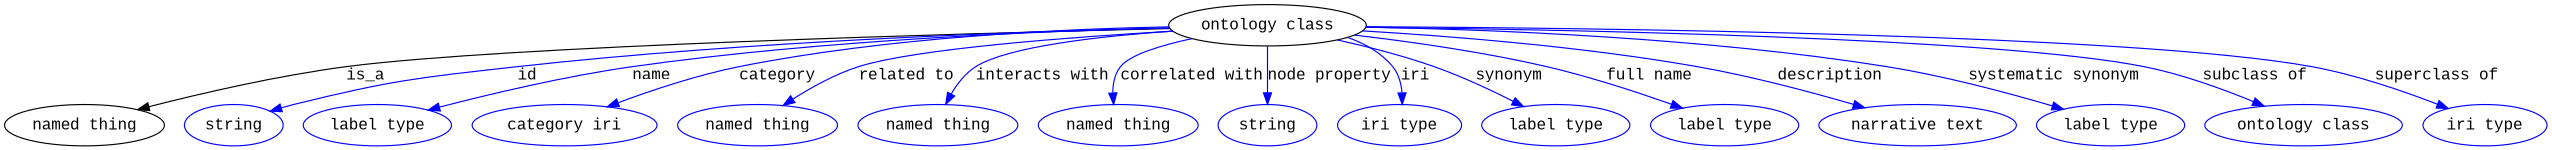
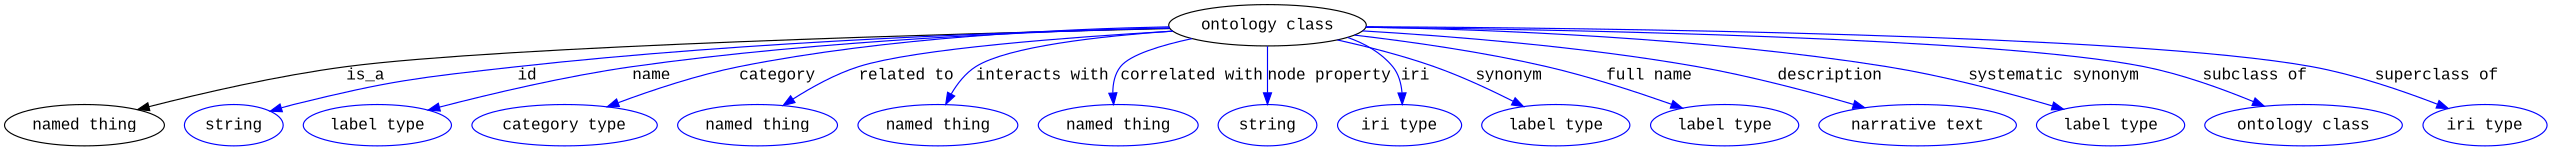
(565, 125) -> (565, 125)
